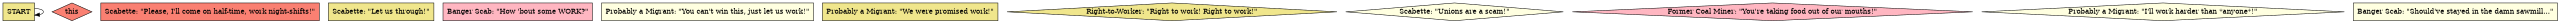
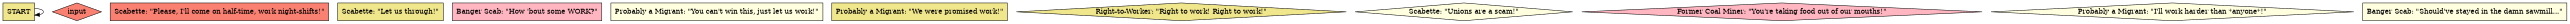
(72, 12) -> (77, 12)
